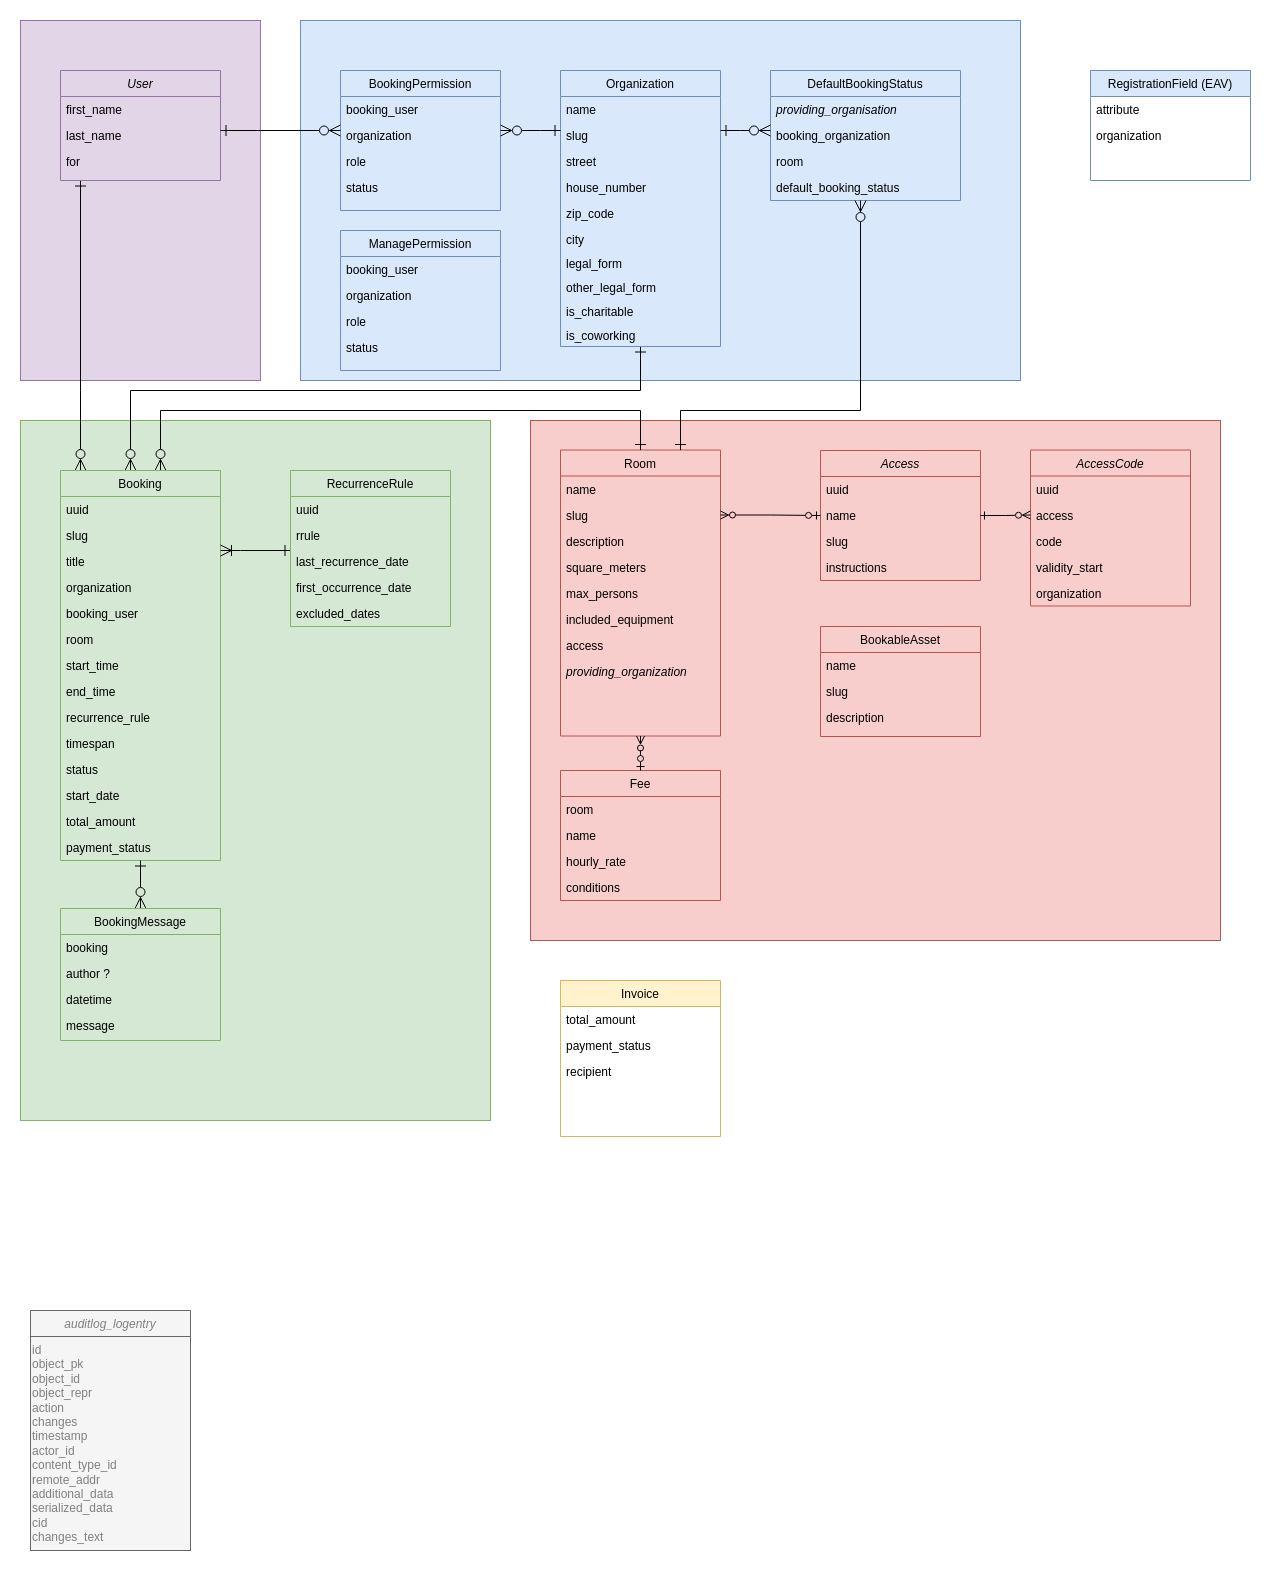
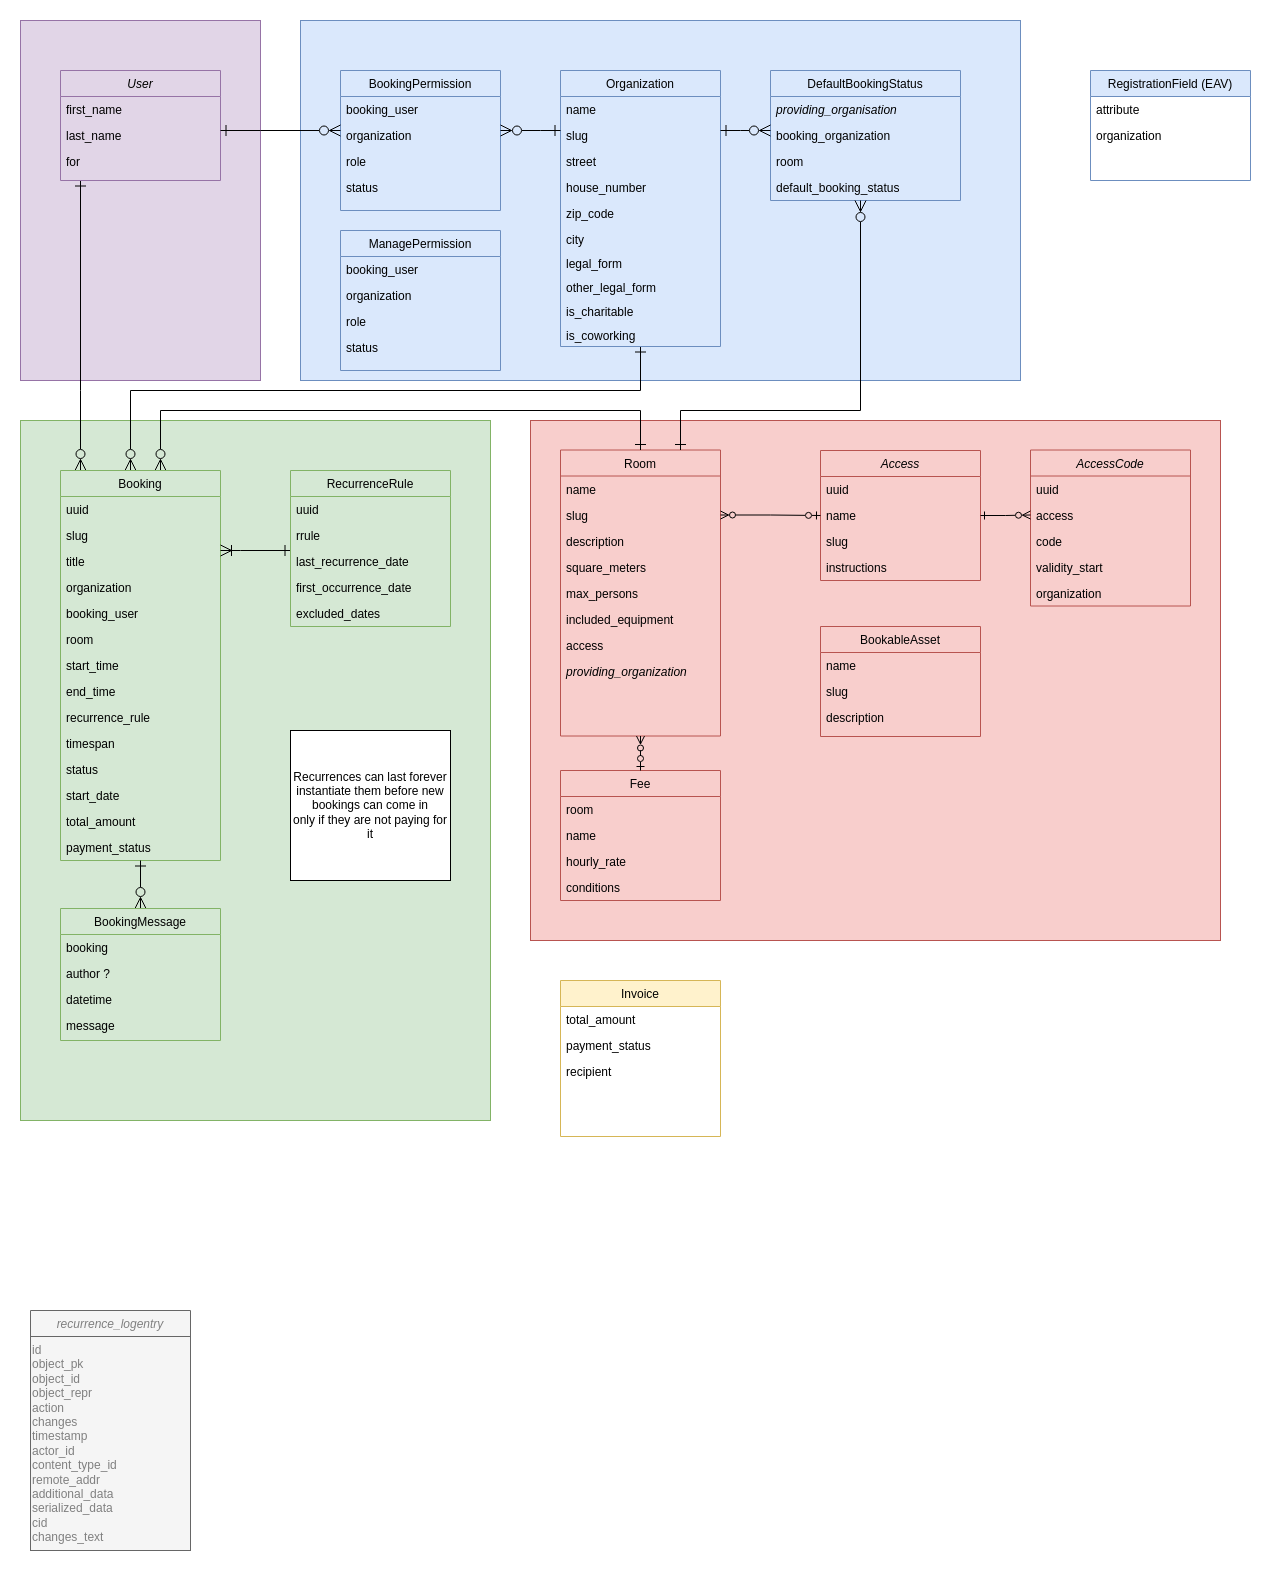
none -> (371, 806)
(110, 1324) -> (110, 1324)
